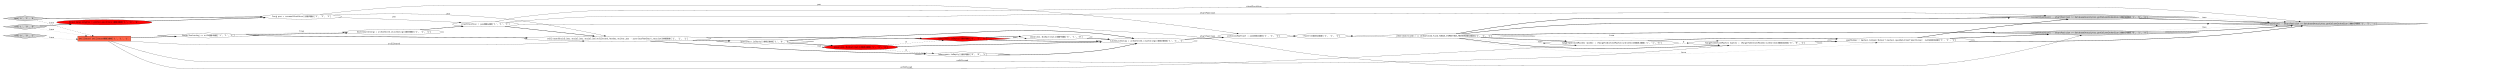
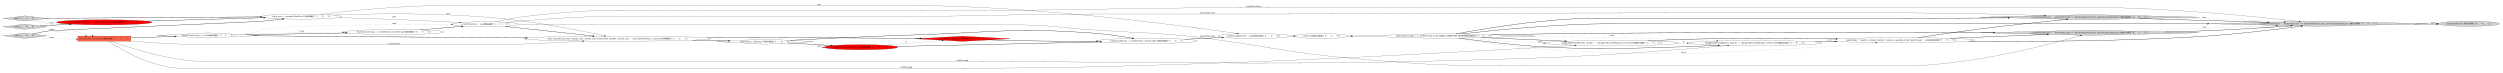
none -> (2469, 24)
none -> (345, 25)
none -> (157, 26)
(1056, 37) -> none
(962, 54) -> none
